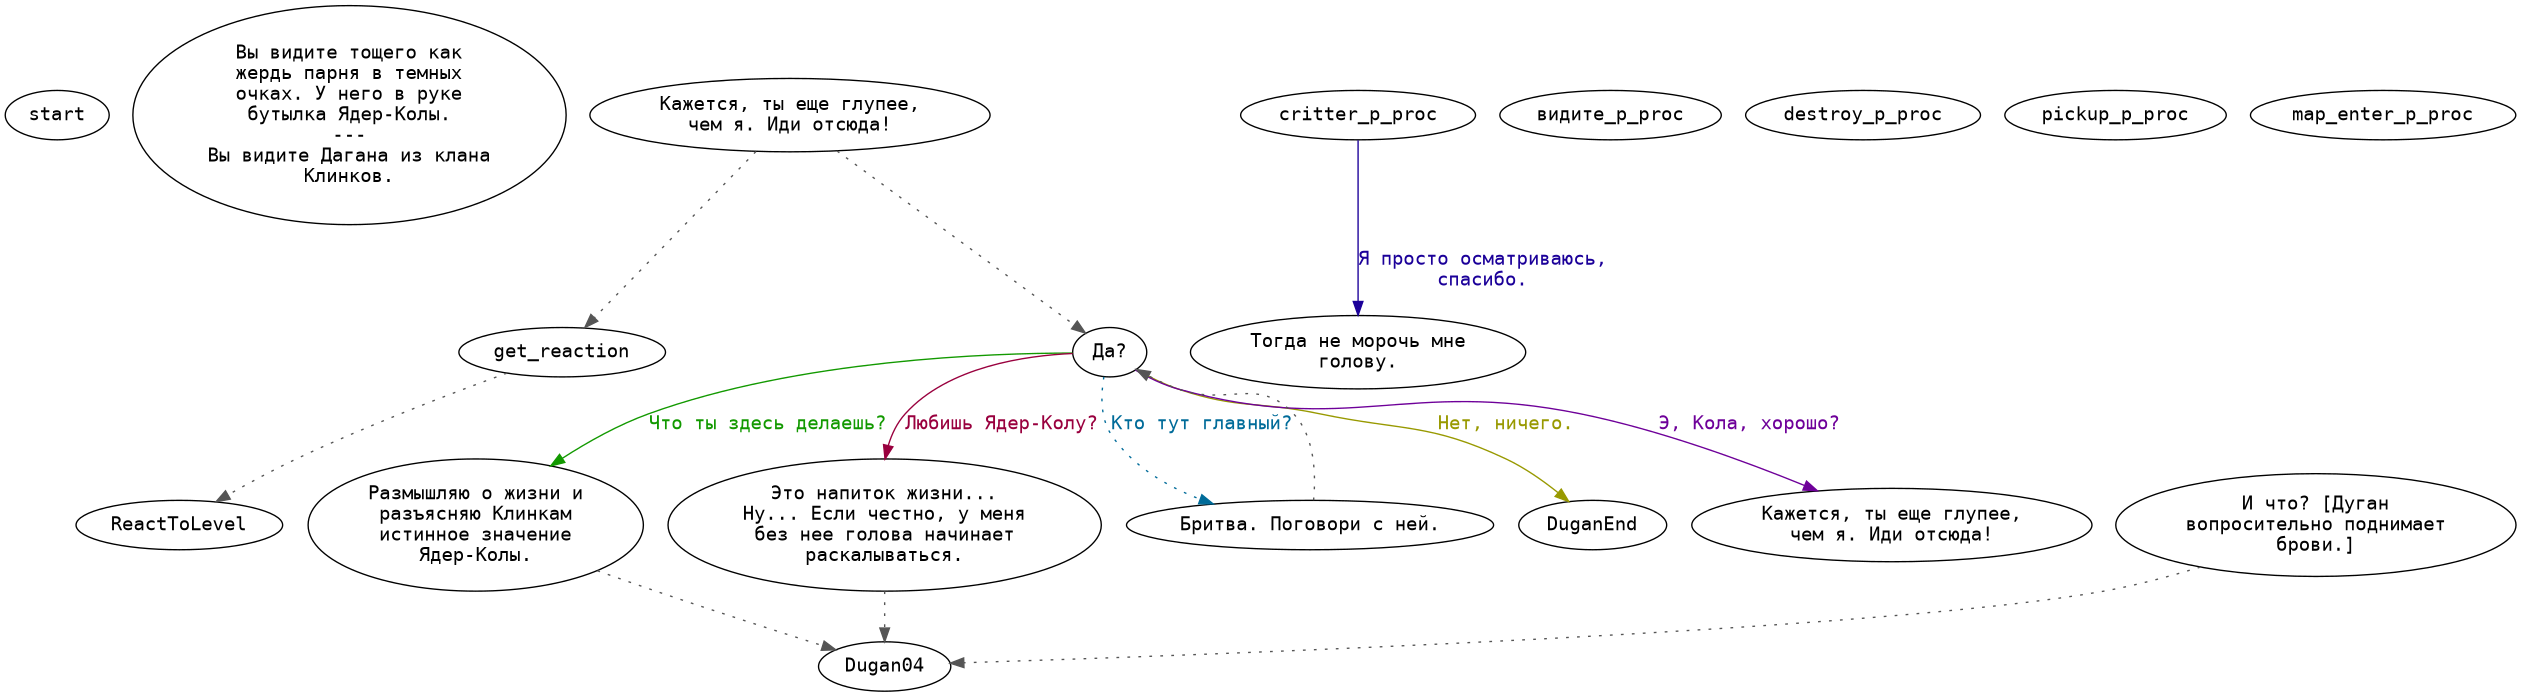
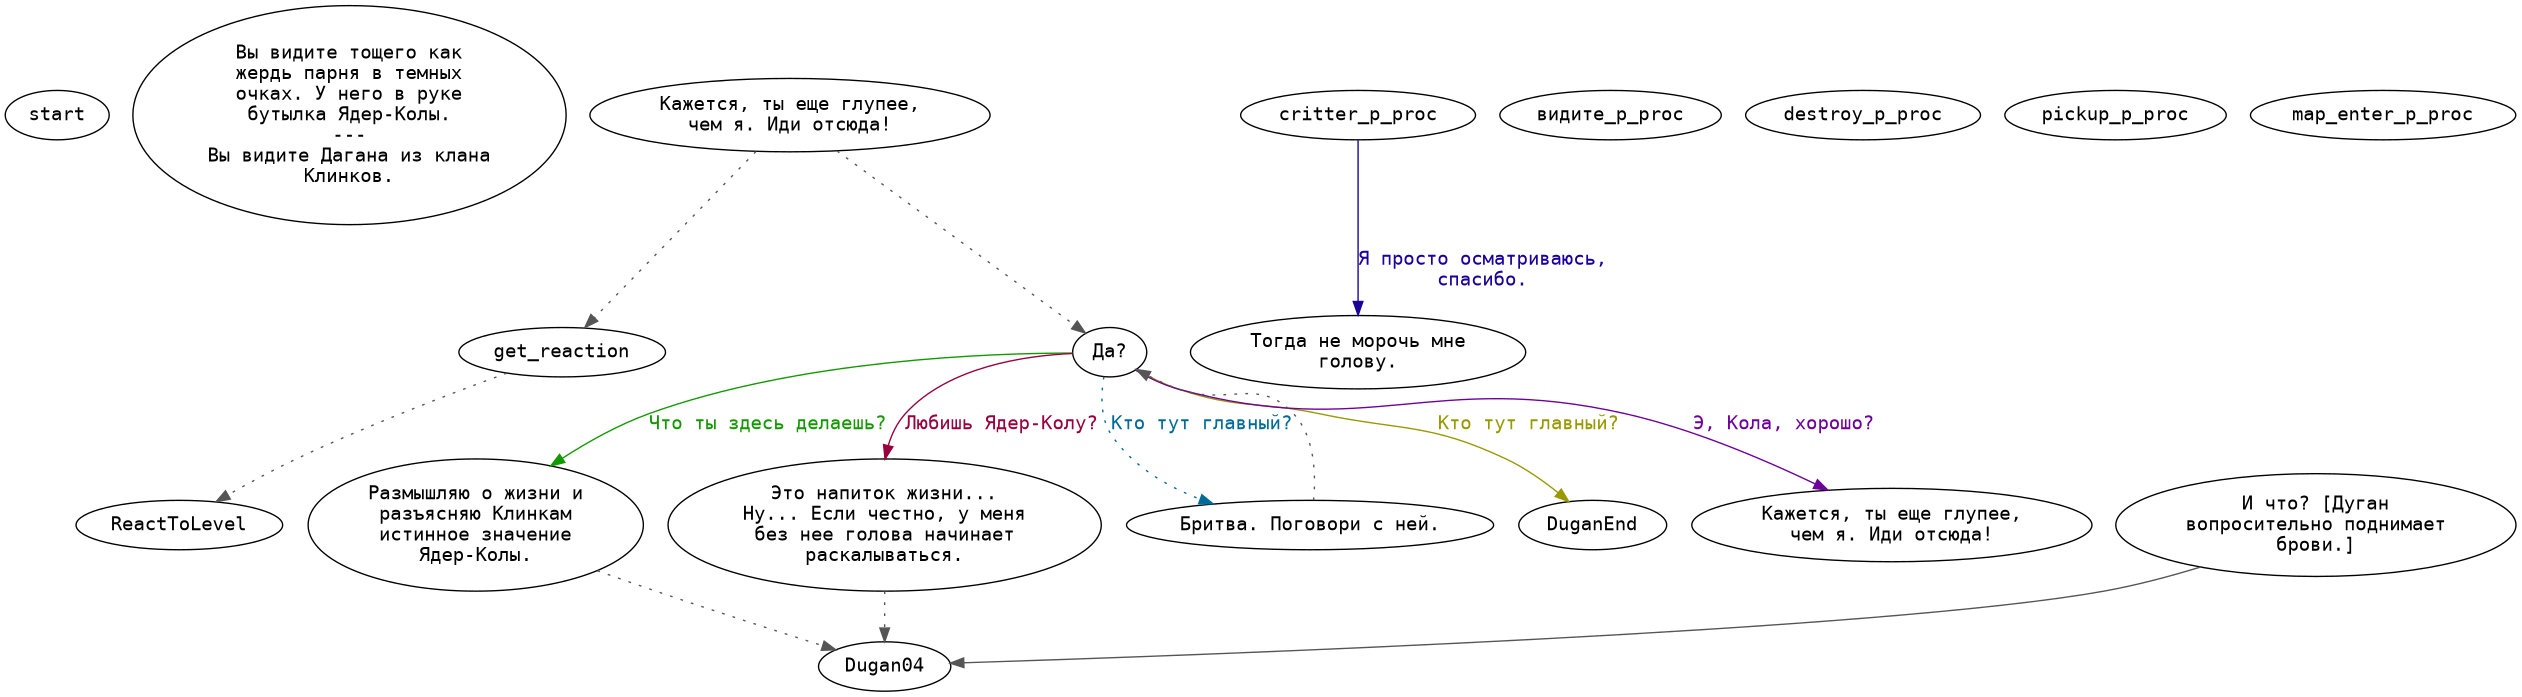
(1506, 424) -> (1529, 424)
(1584, 636) -> (1584, 636)
